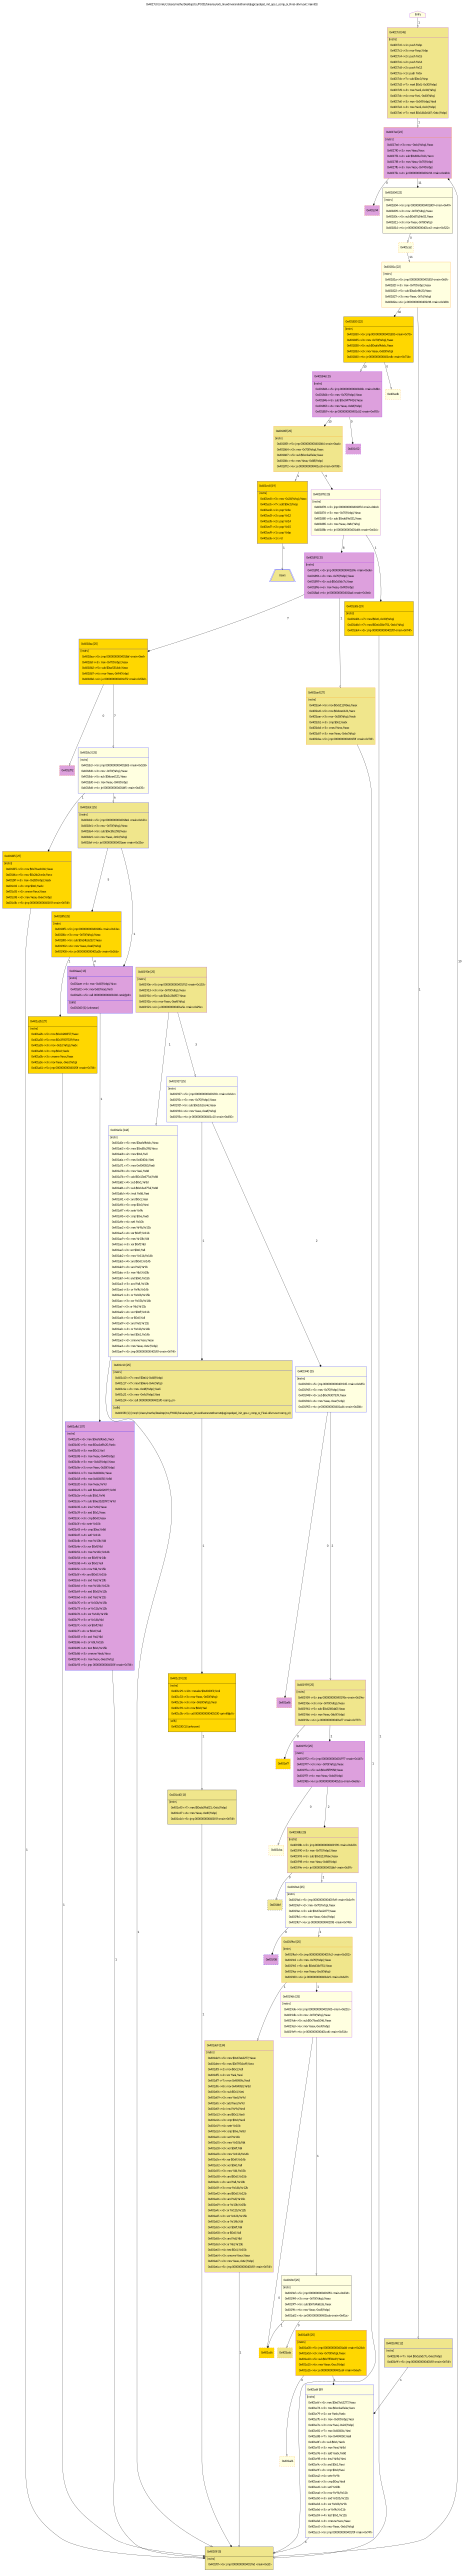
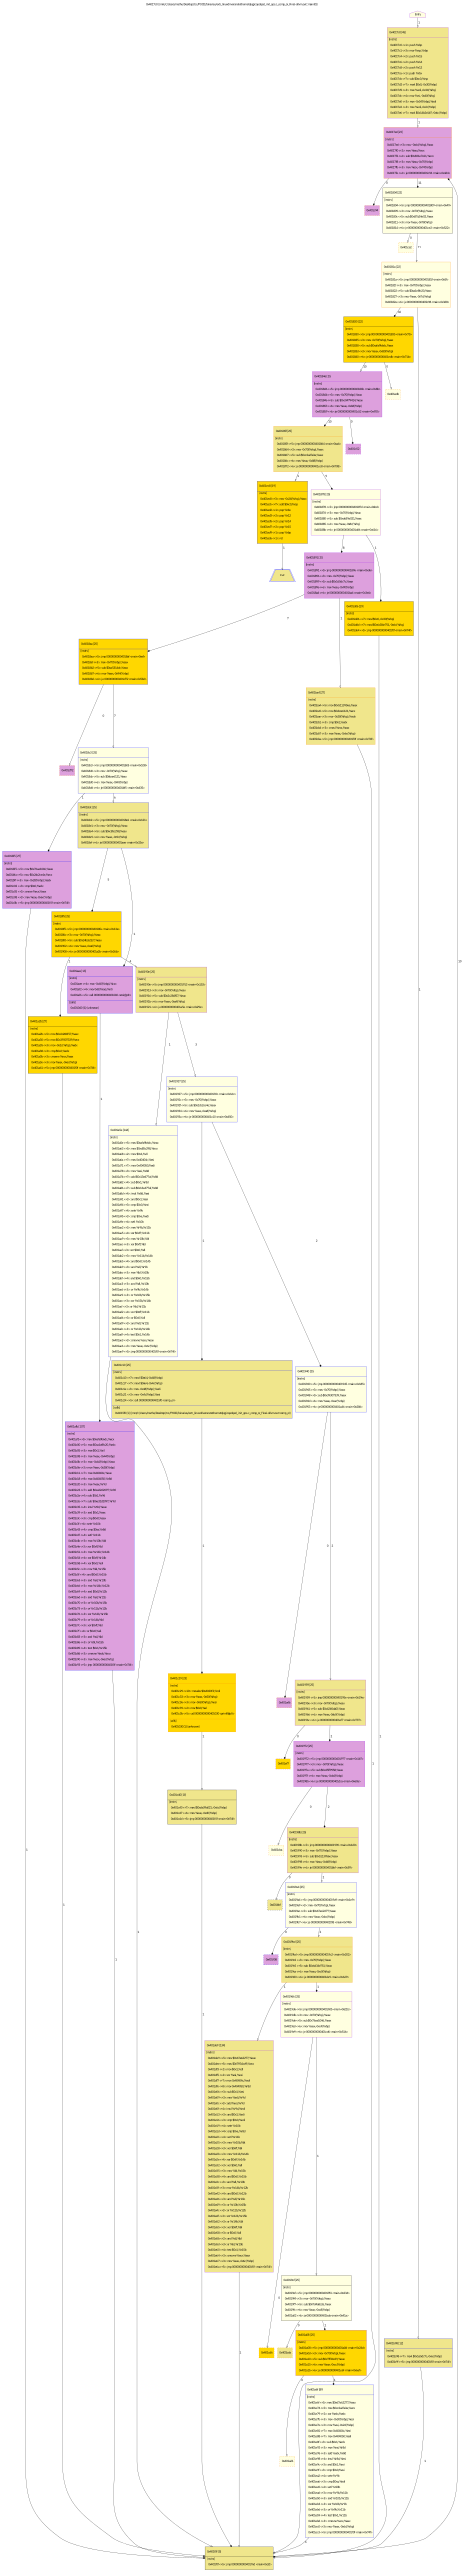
(408, 256) -> (417, 247)
(282, 575) -> (282, 575)
(37, 880) -> (37, 880)
(93, 961) -> (128, 961)
(202, 1703) -> (202, 1703)
(274, 2332) -> (323, 2324)
(392, 2390) -> (405, 2511)
